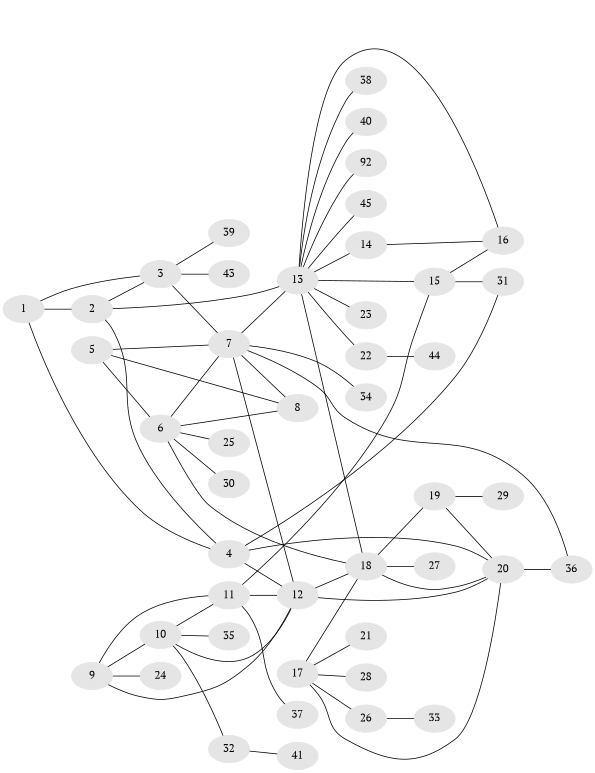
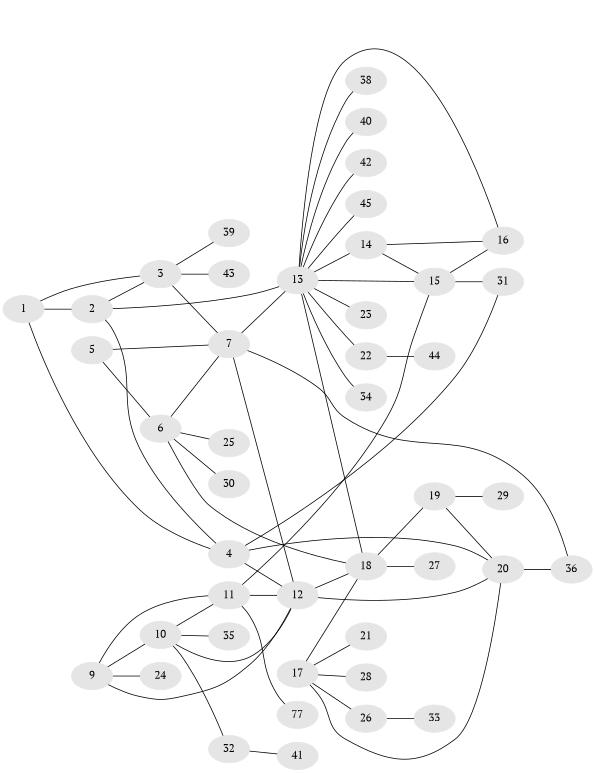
(366, 163) -> (366, 163)
none -> (400, 264)
(305, 357) -> (325, 342)
(298, 408) -> none
(434, 590) -> none
(298, 715) -> (298, 715)
